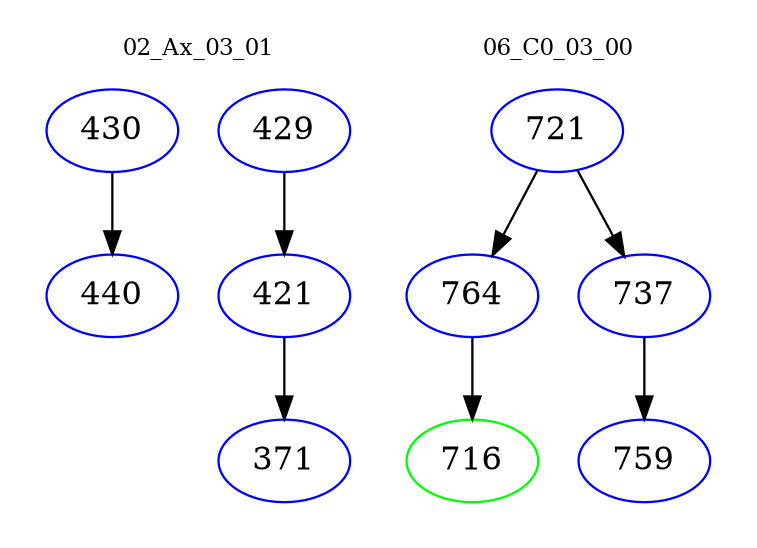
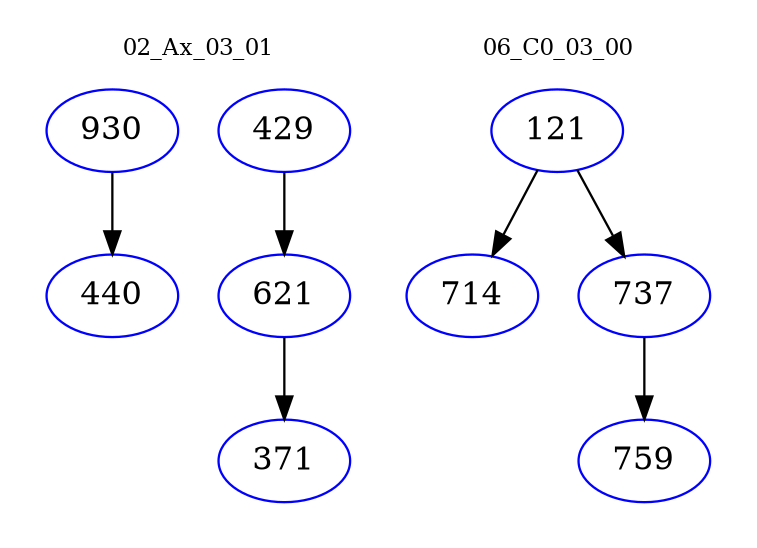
(112, 131) -> (112, 131)
(557, 131) -> (557, 131)
(284, 296) -> (284, 296)
(472, 296) -> (472, 296)
(472, 461) -> none
